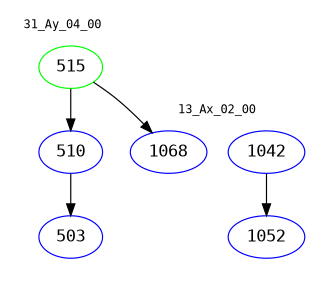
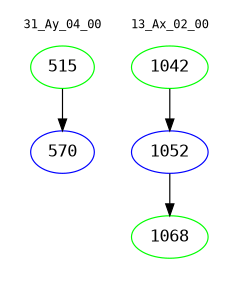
(130, 110) -> (170, 189)
(71, 152) -> (62, 152)
(169, 152) -> (170, 237)
(266, 152) -> (170, 67)
(71, 237) -> none
